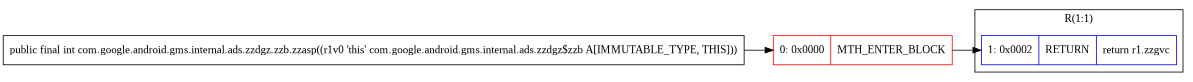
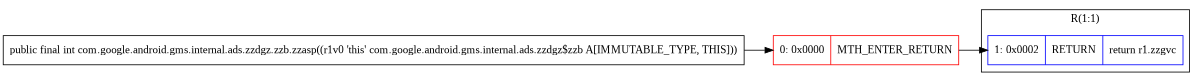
(892, 50) -> (895, 50)
